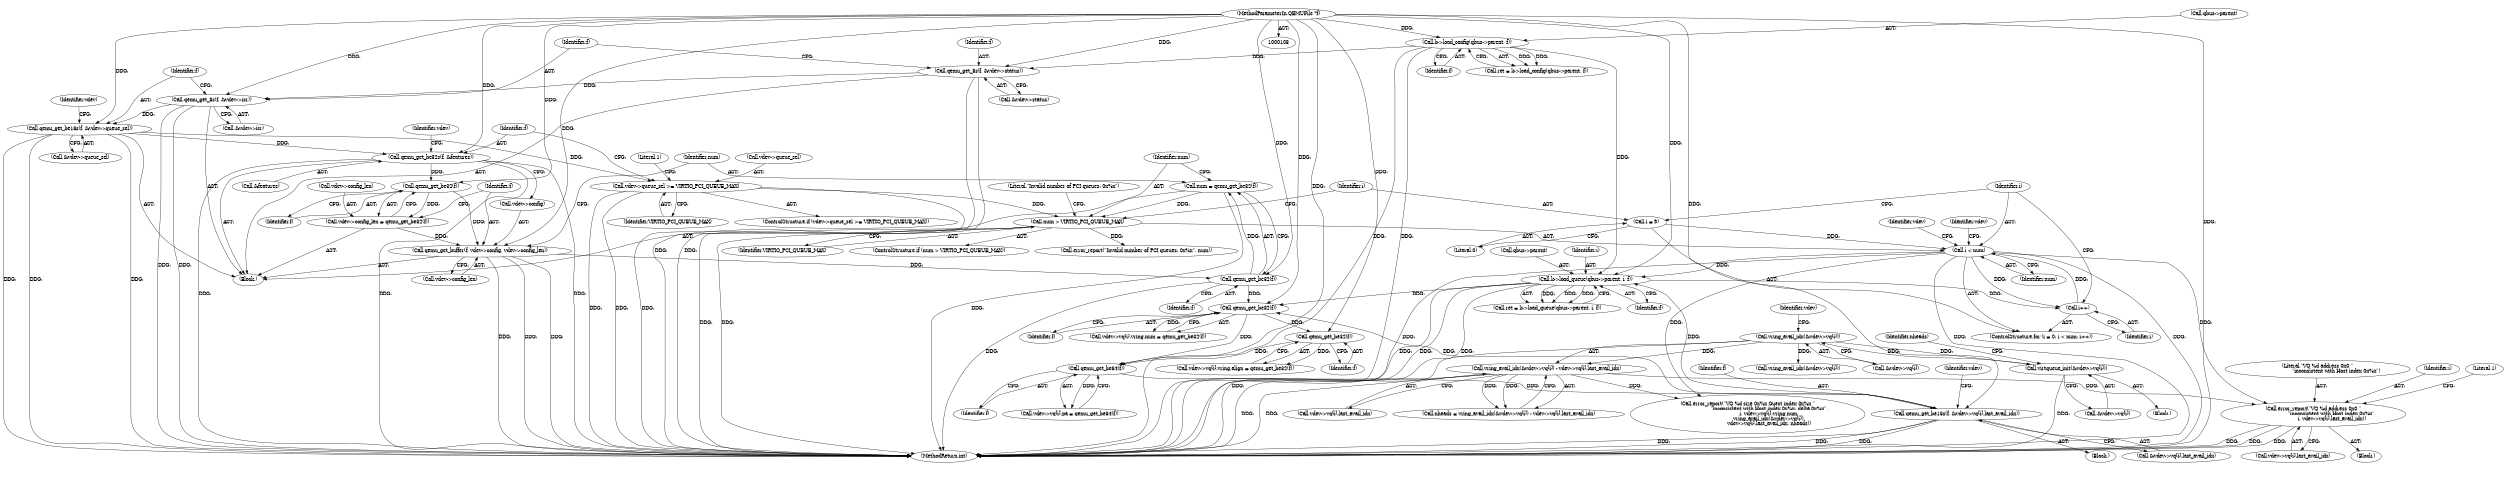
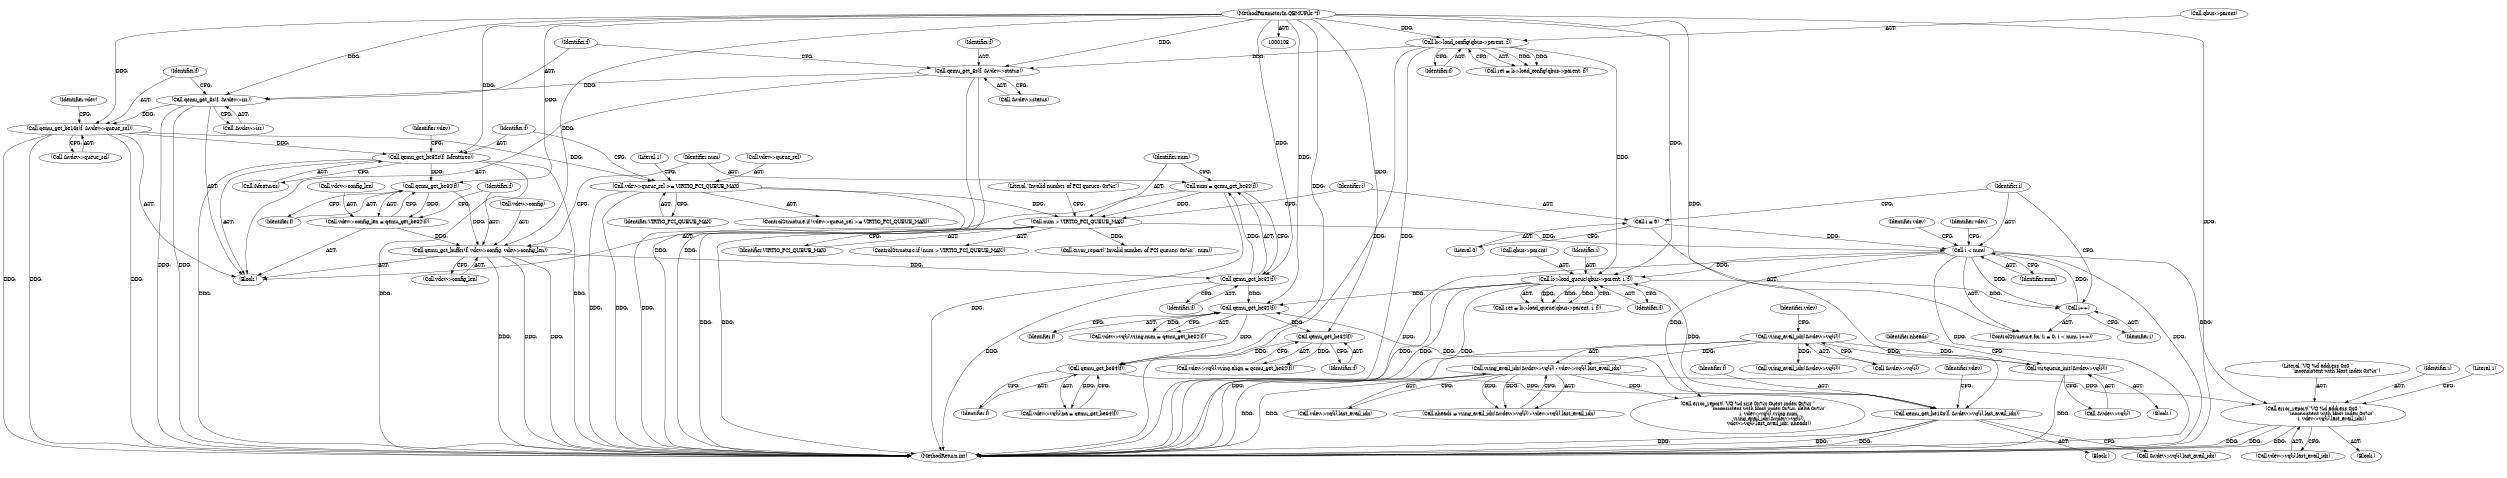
(521, 167) -> (343, 172)
(1549, 237) -> (1549, 237)
(2071, 436) -> none
